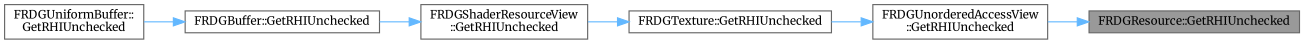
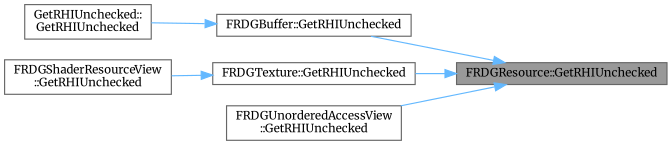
(74, 22) -> (88, 22)
(394, 22) -> (432, 48)
(846, 22) -> (430, 74)
